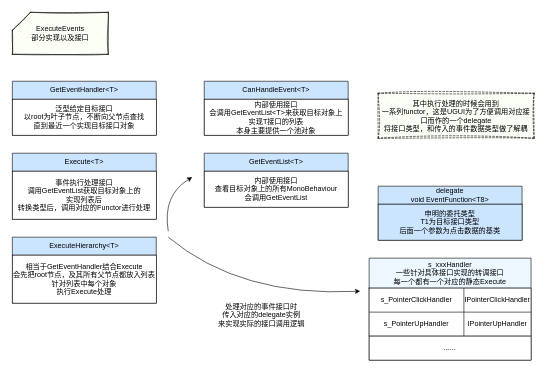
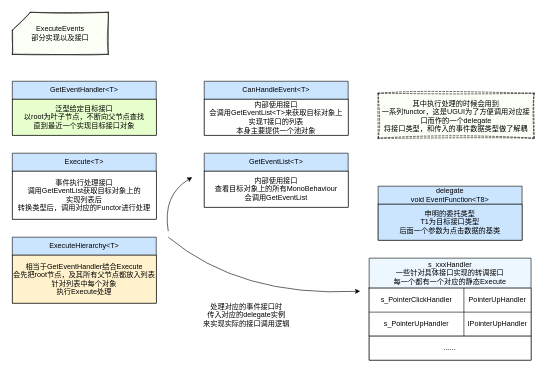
(84, 117) -> (84, 117)
(84, 279) -> (84, 279)
(498, 300) -> (498, 300)
(261, 315) -> (246, 315)
